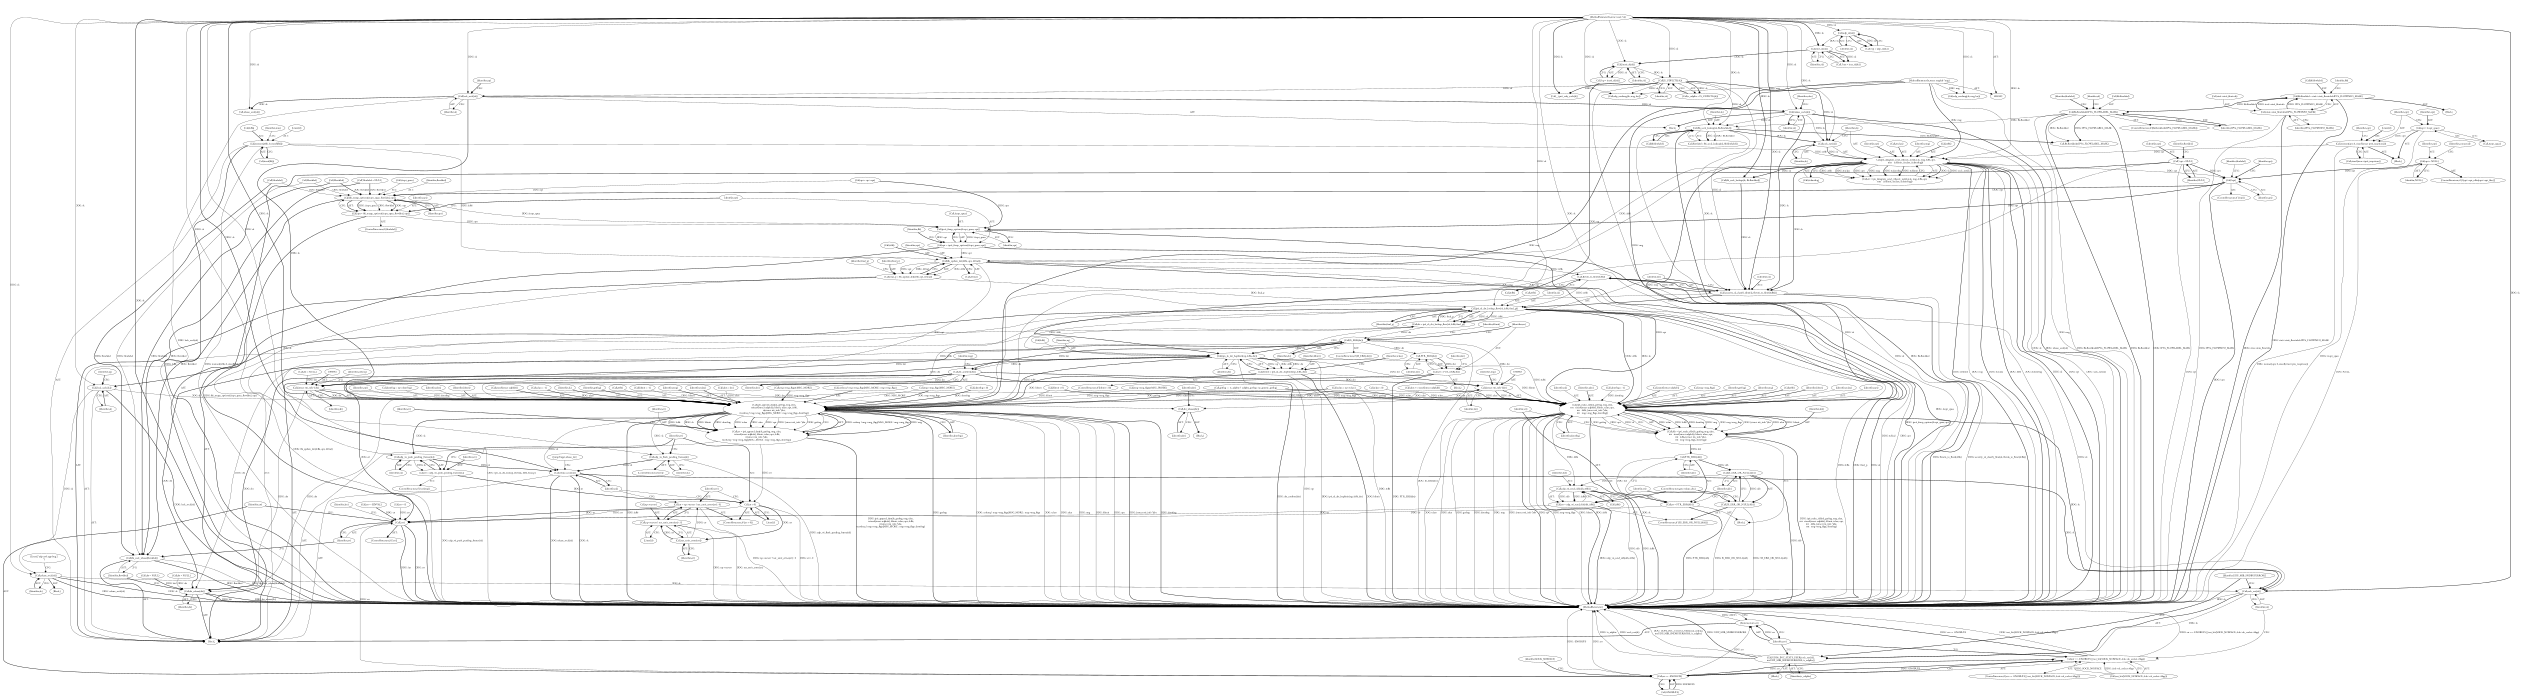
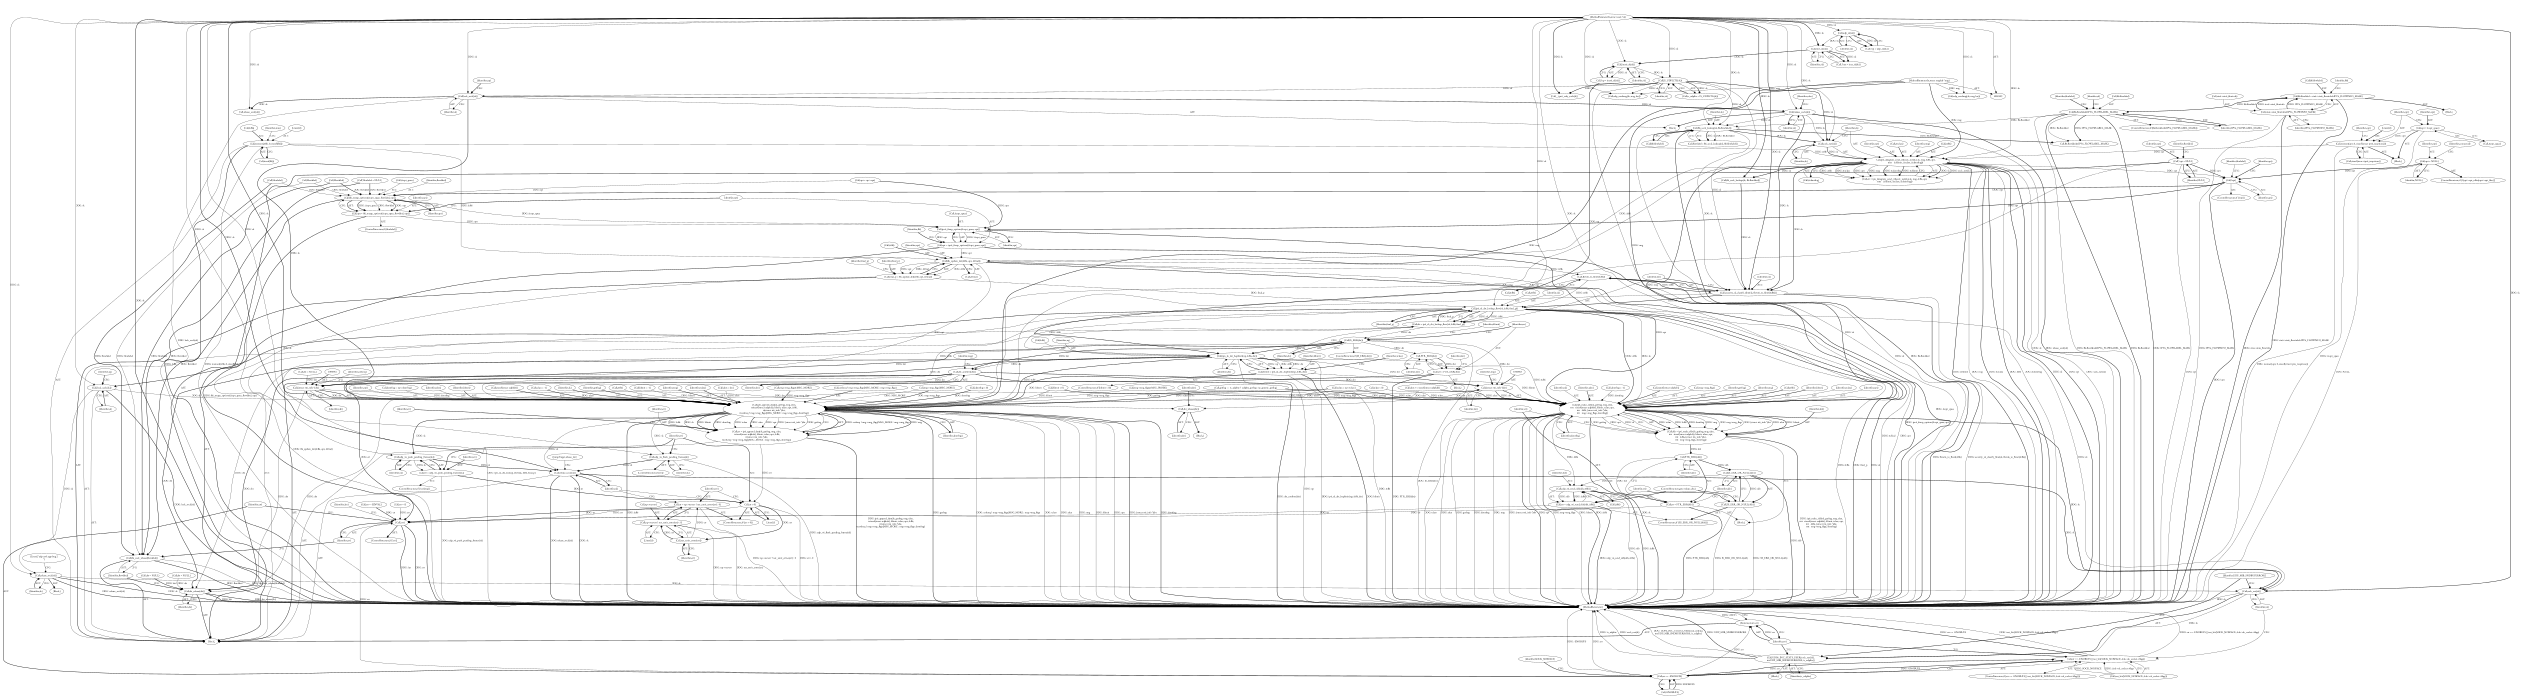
(2127, 540) -> none
